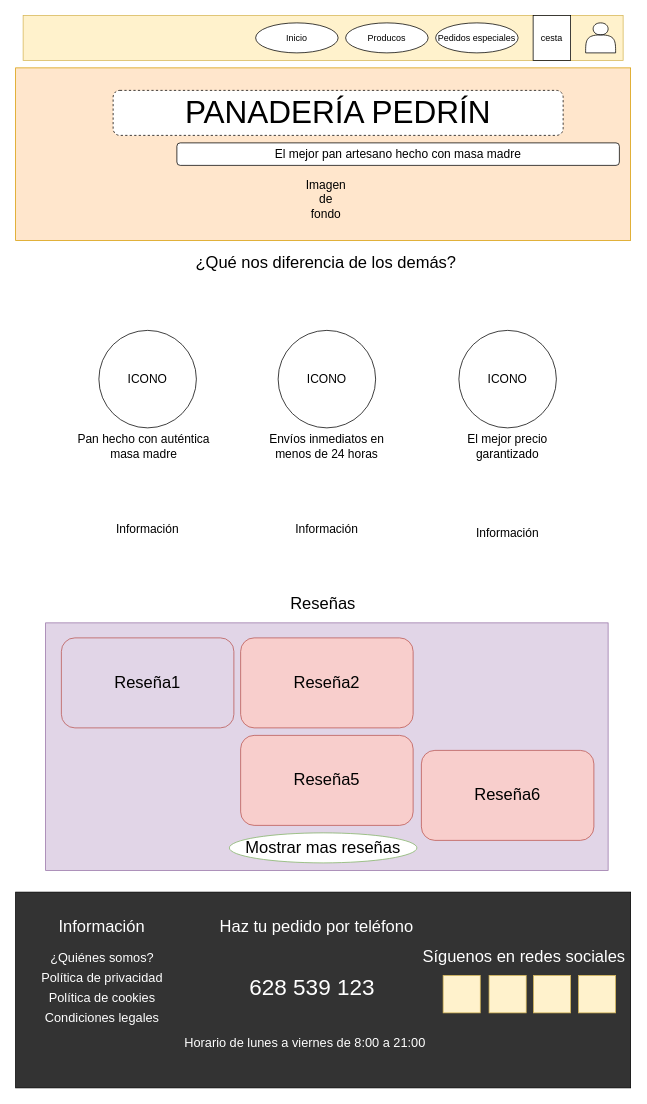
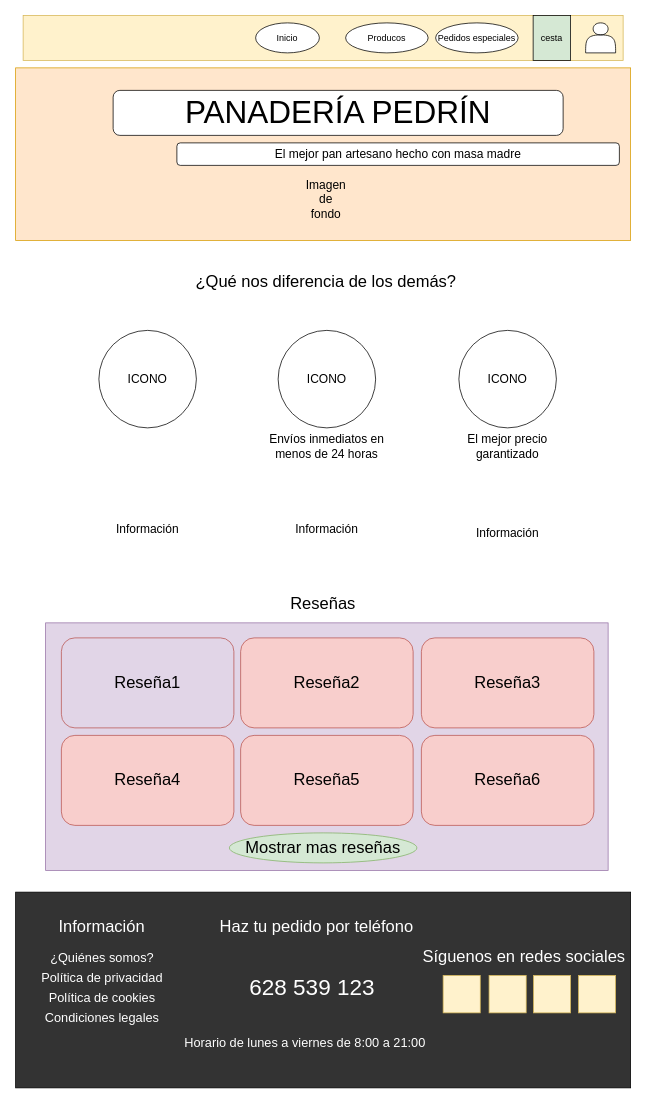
(297, 38) -> (287, 38)
(552, 38) -> (552, 38)
(338, 113) -> (338, 113)
(326, 263) -> (326, 282)
(144, 447) -> none
none -> (507, 683)
none -> (147, 780)
(507, 795) -> (507, 780)
(323, 848) -> (323, 848)
